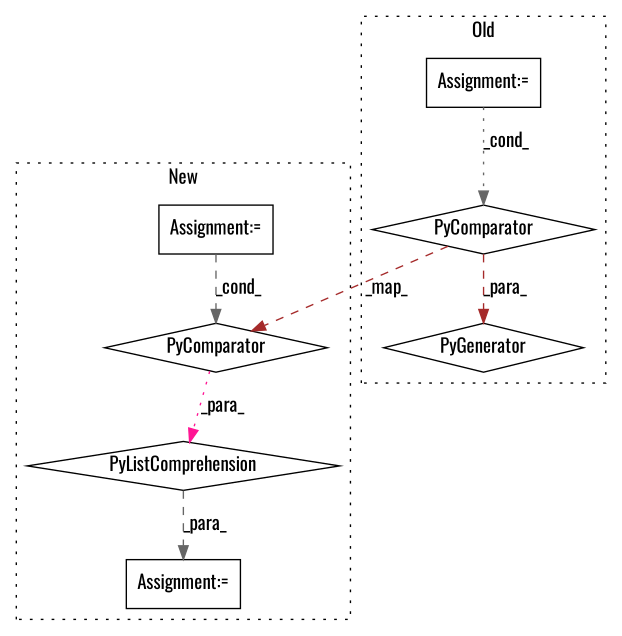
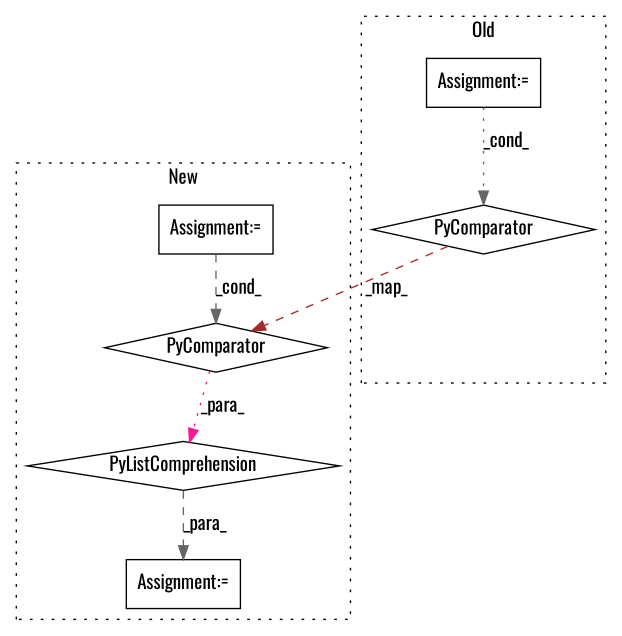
(484, 348) -> none
